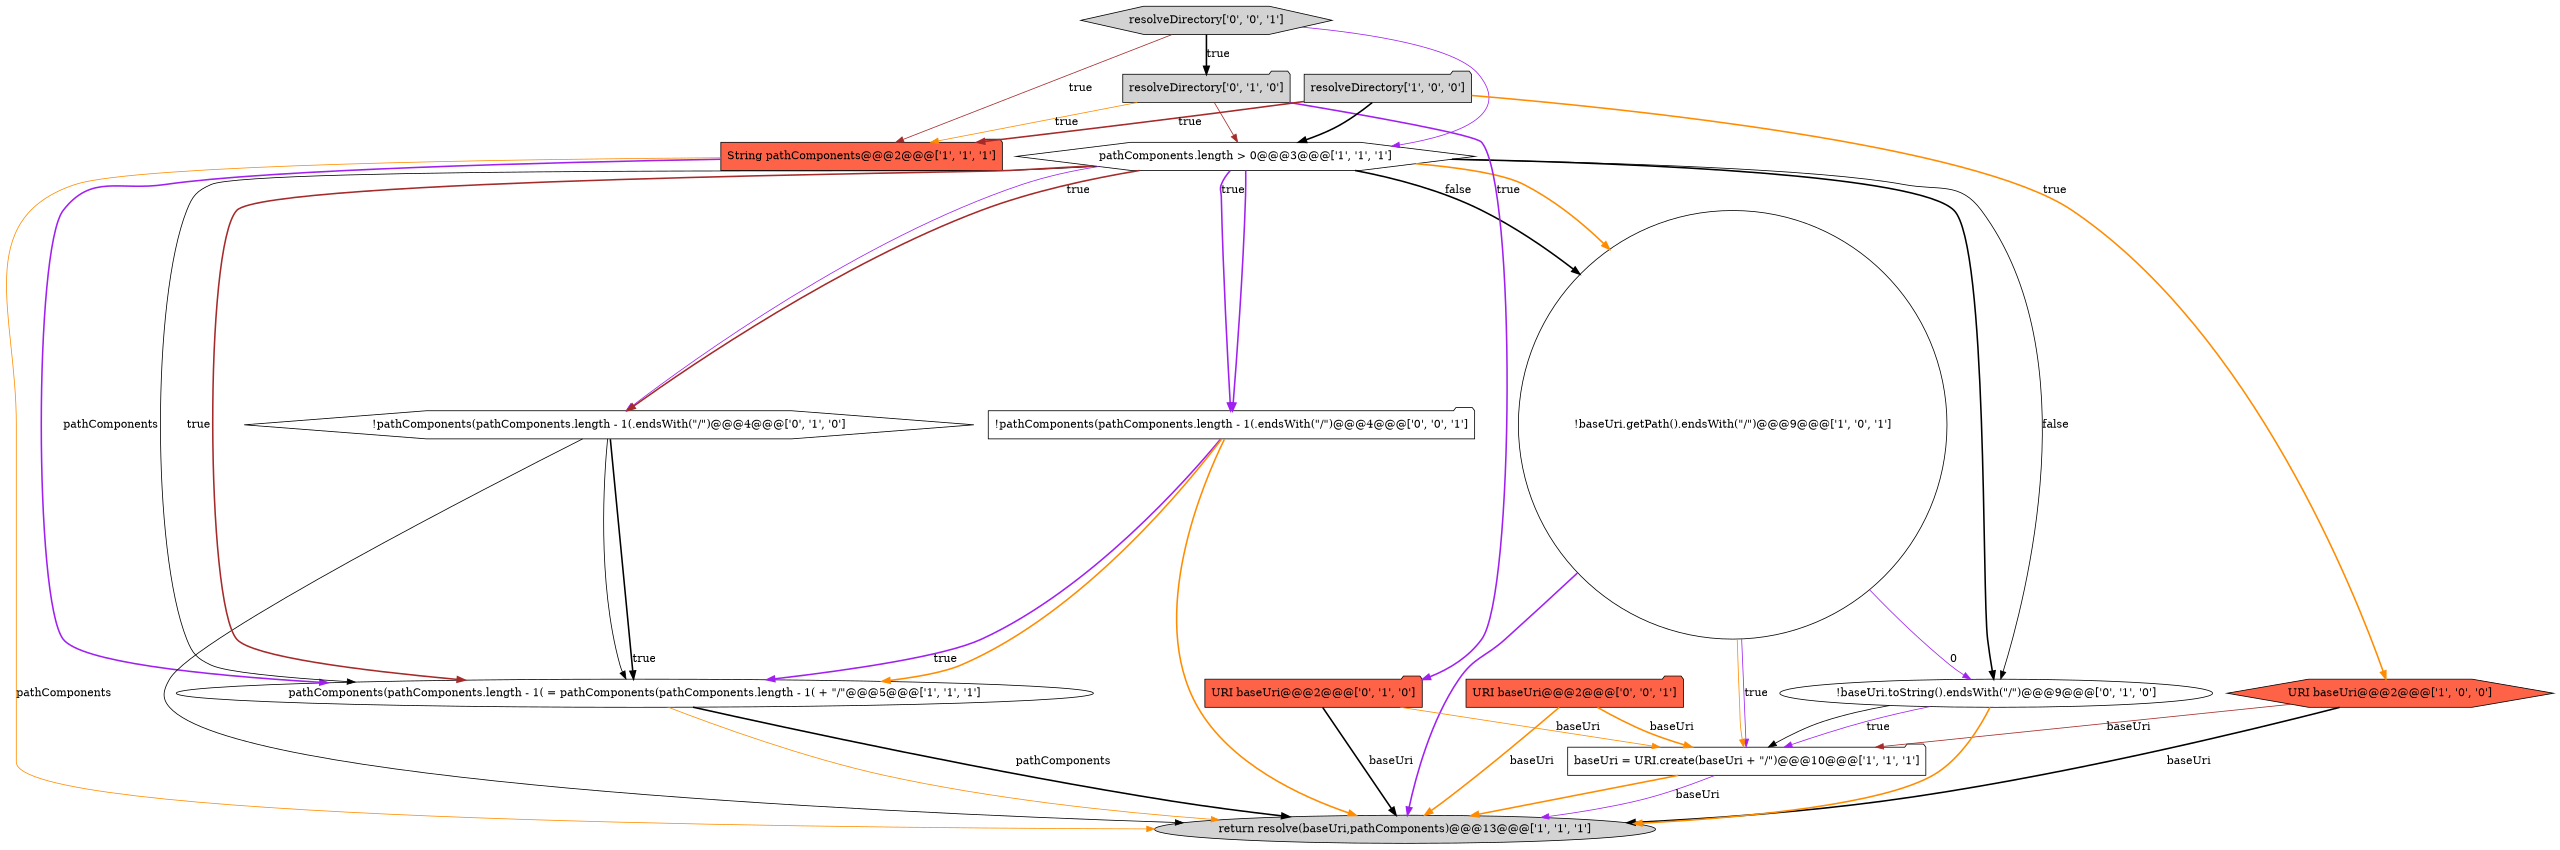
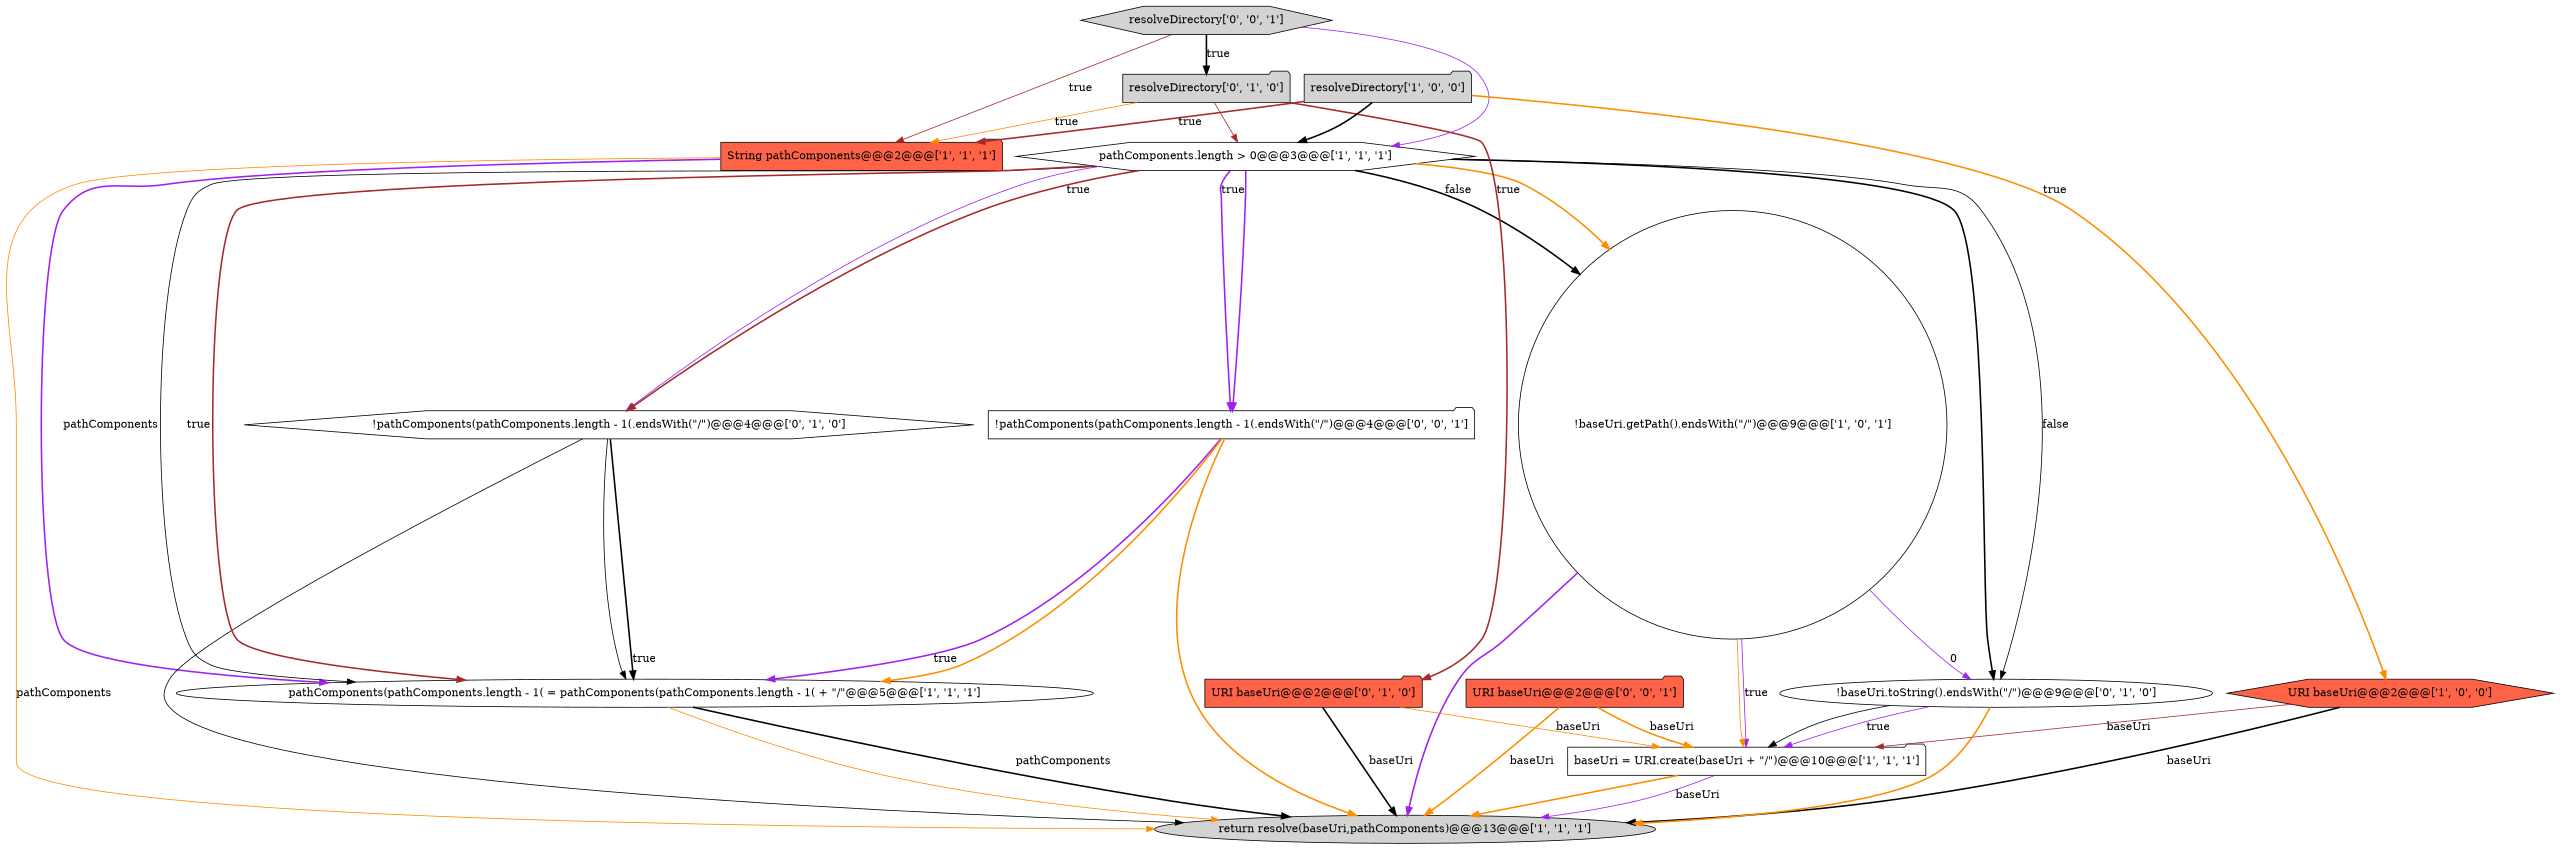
(1506, 325) -> (1506, 325)
